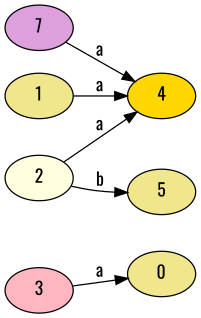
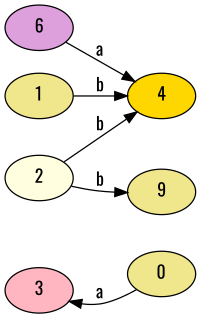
(39, 28) -> (39, 28)
(100, 86) -> (100, 86)
(100, 126) -> (100, 126)
(162, 192) -> (162, 192)
(94, 283) -> (110, 301)
